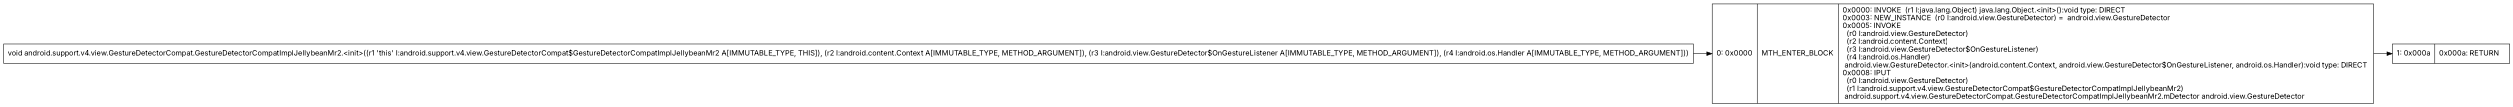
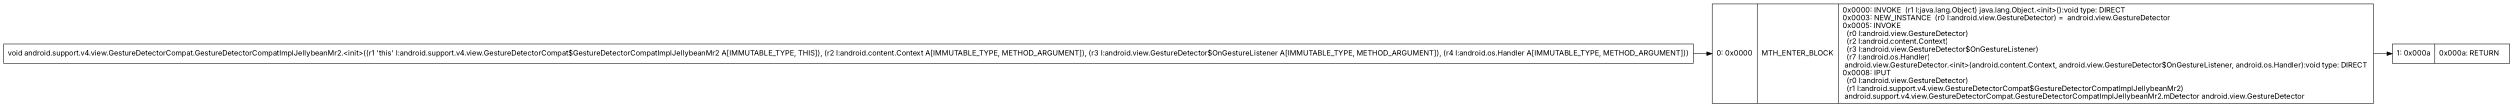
(1887, 57) -> (1887, 57)
